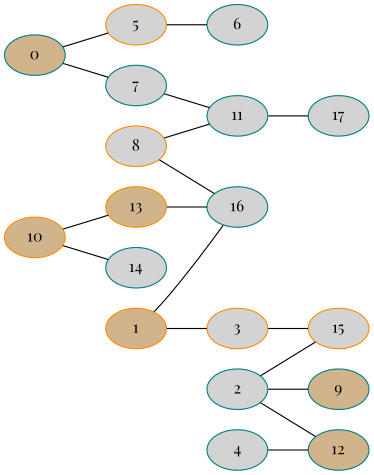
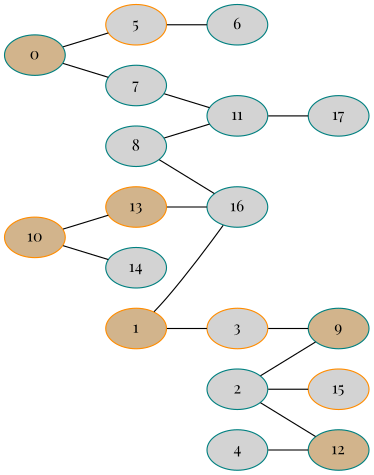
(136, 146) -> (136, 146)
(288, 328) -> (288, 328)
